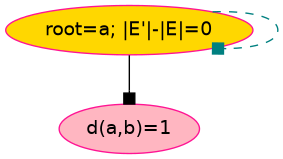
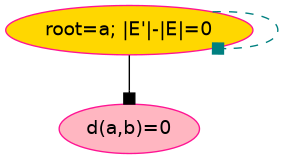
(129, 129) -> (129, 129)
